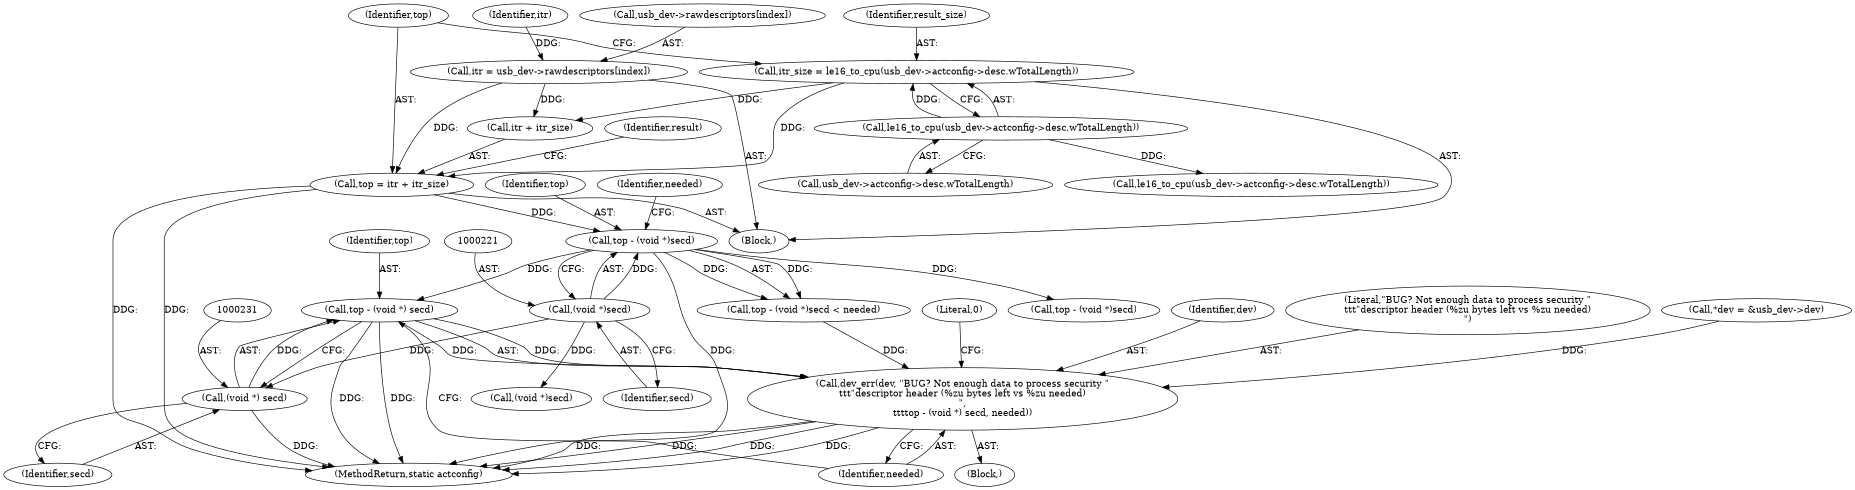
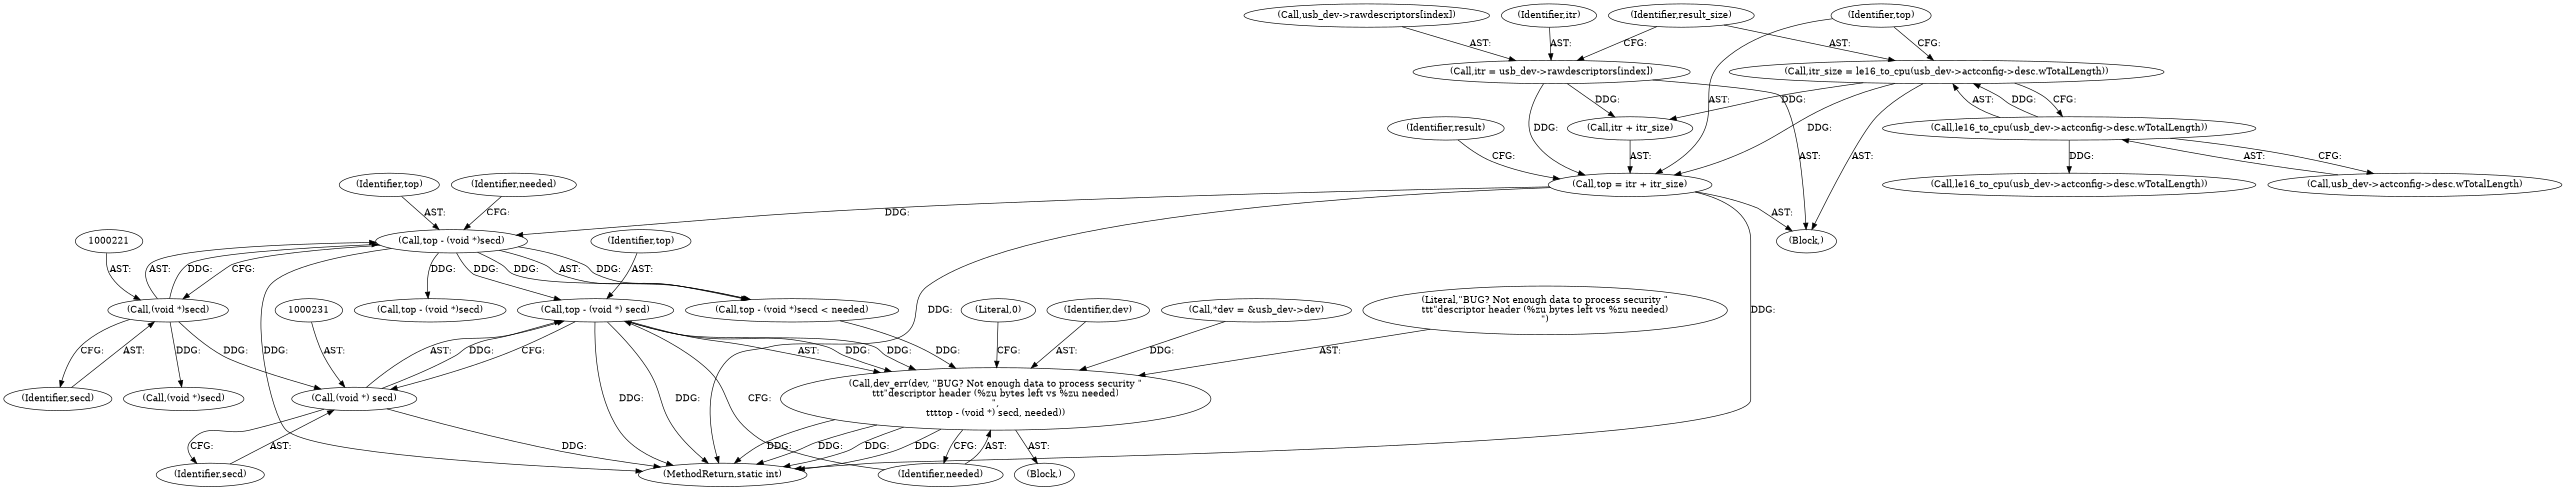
none -> (1620, 42)
(550, 44) -> (1563, 44)
(409, 475) -> (723, 475)
